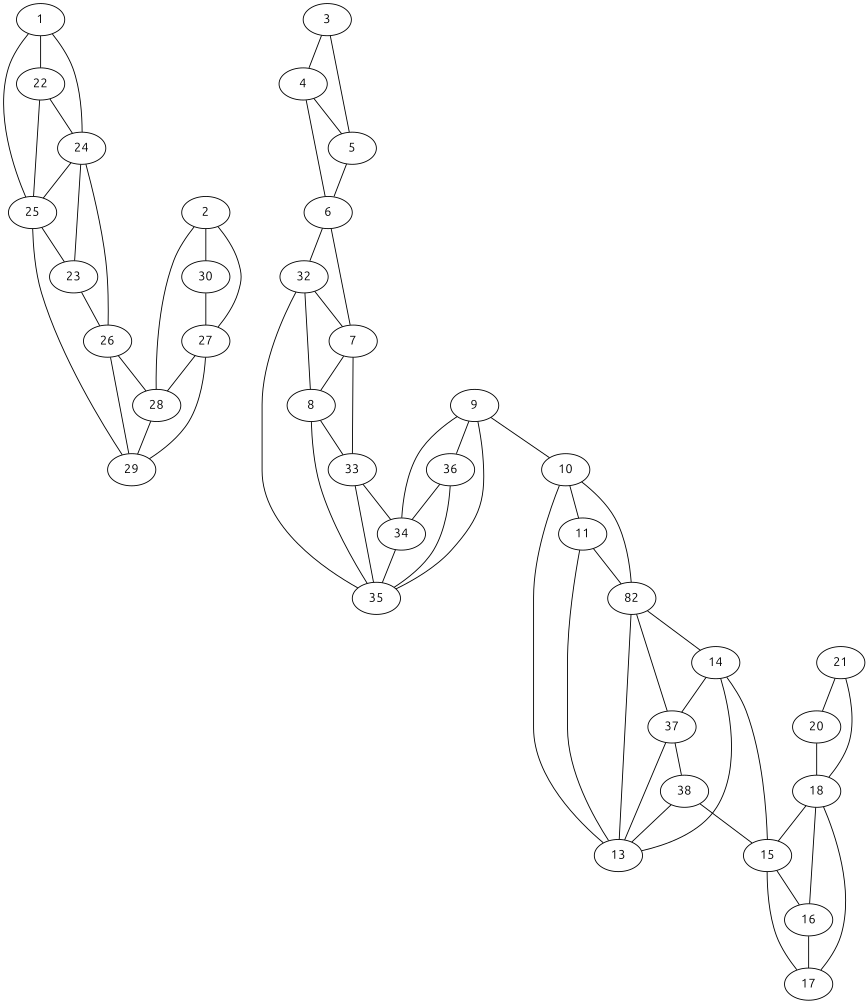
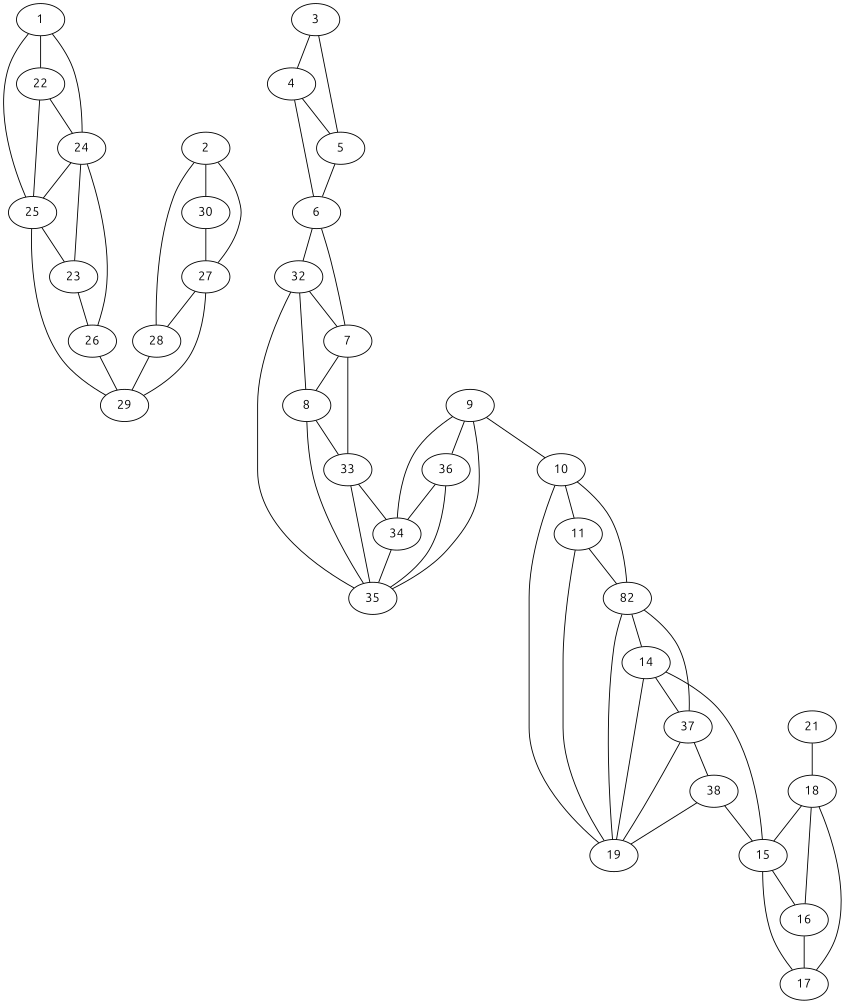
(132, 373) -> none
(817, 727) -> none
(618, 856) -> (614, 856)
